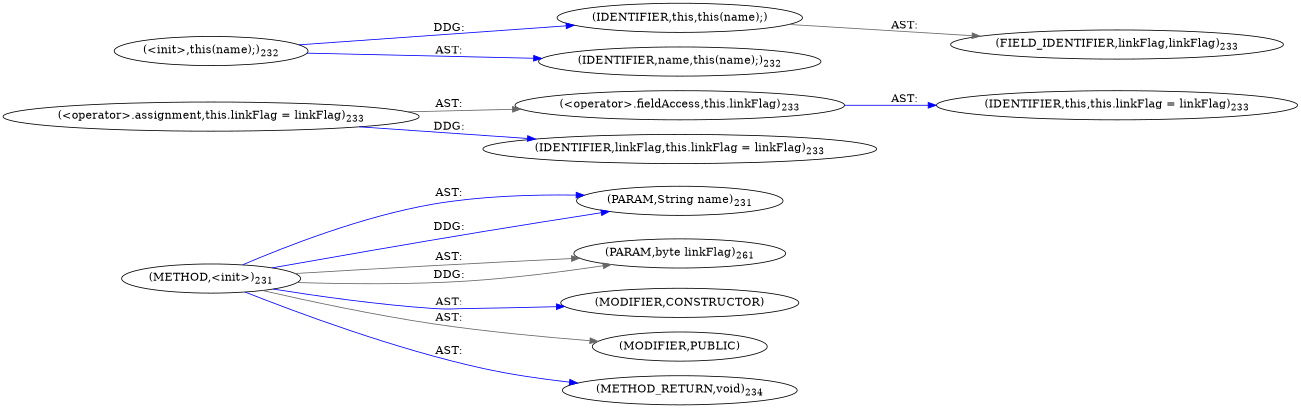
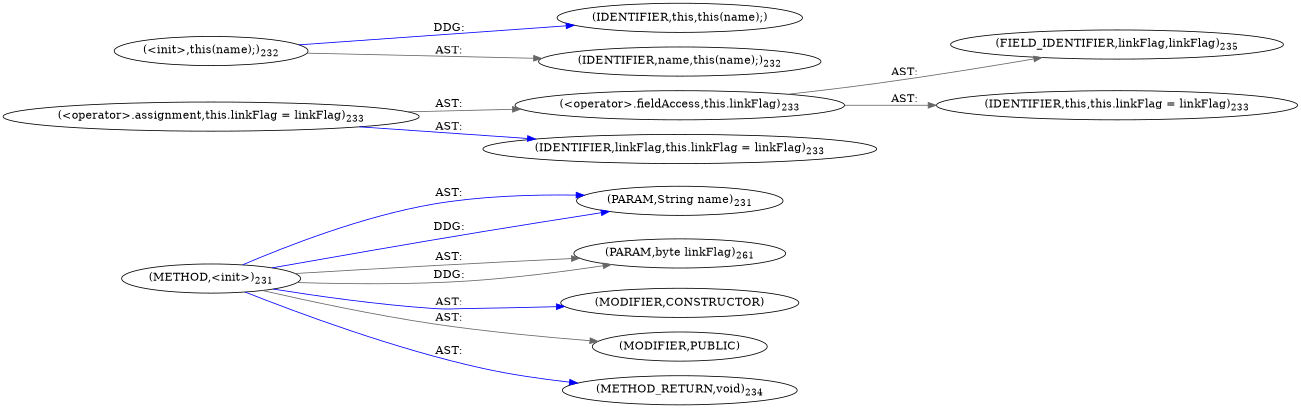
(880, 30) -> (911, 78)
(1229, 43) -> (1229, 43)
(420, 56) -> (420, 56)
(886, 105) -> (886, 105)
(451, 127) -> (451, 127)
